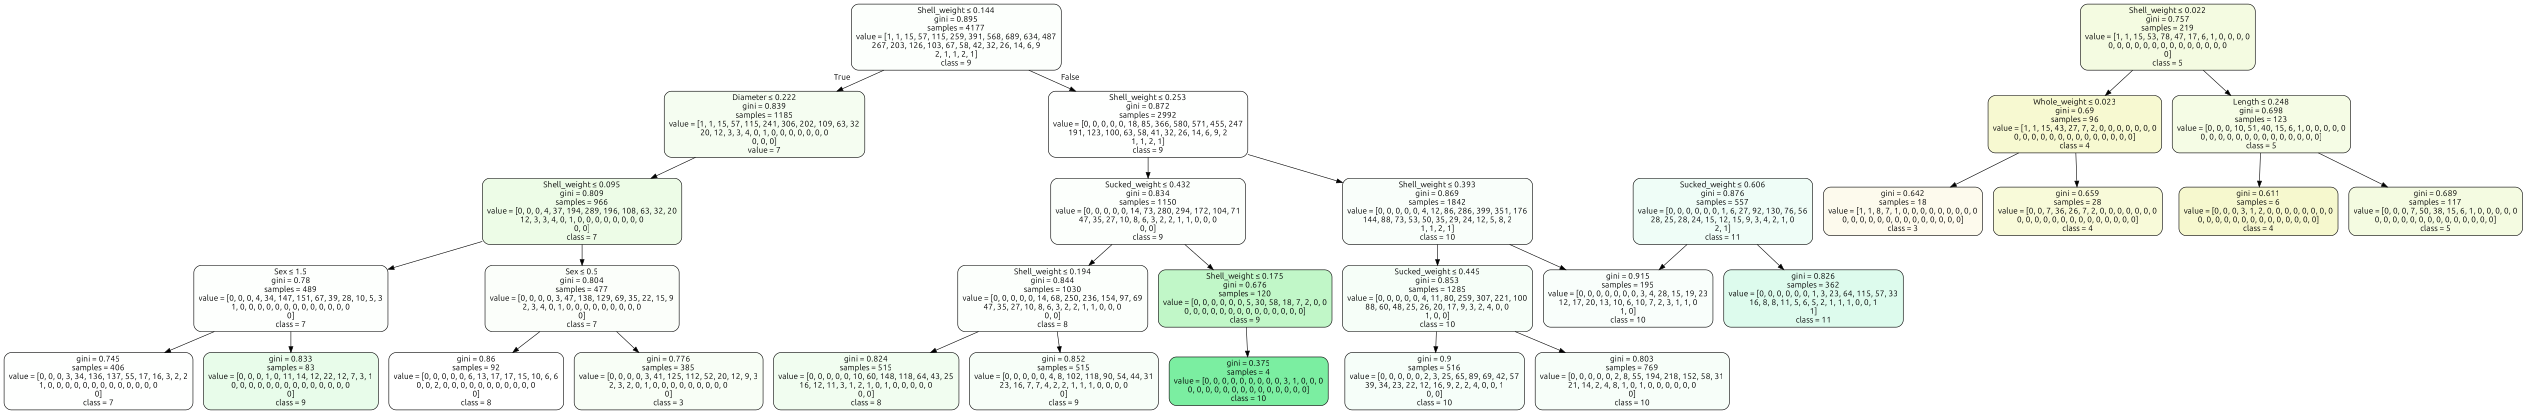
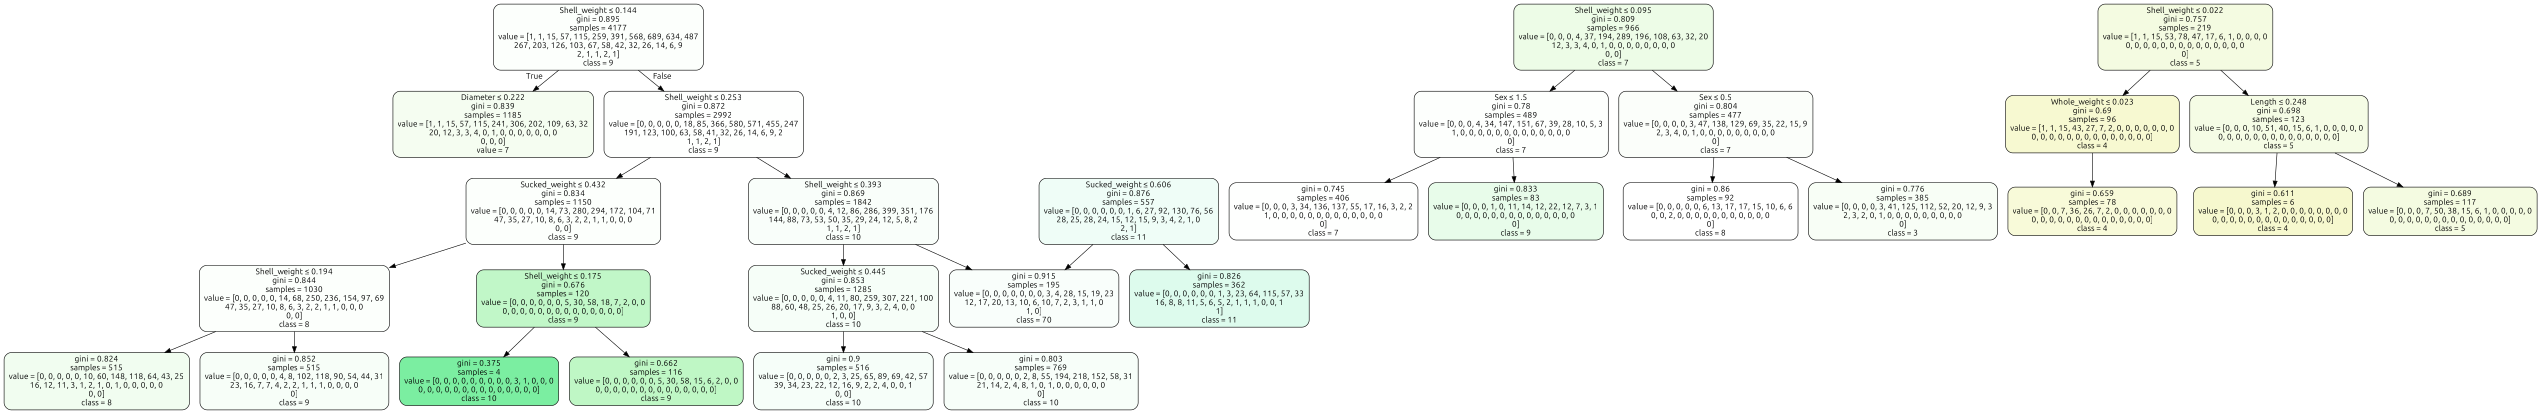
(676, 167) -> none
(2078, 202) -> (2092, 202)
(1903, 211) -> none
(1628, 320) -> (1034, 320)
none -> (656, 381)
